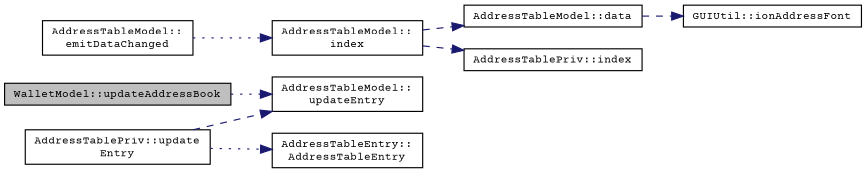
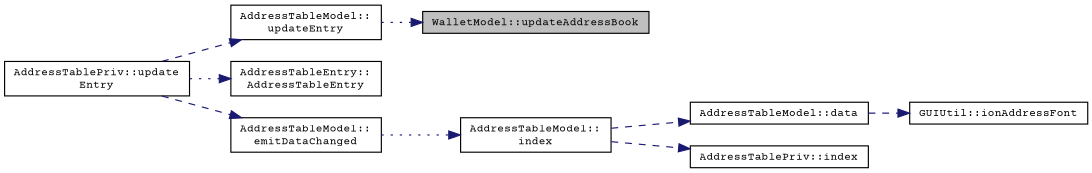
(246, 94) -> (396, 22)
none -> (196, 105)
